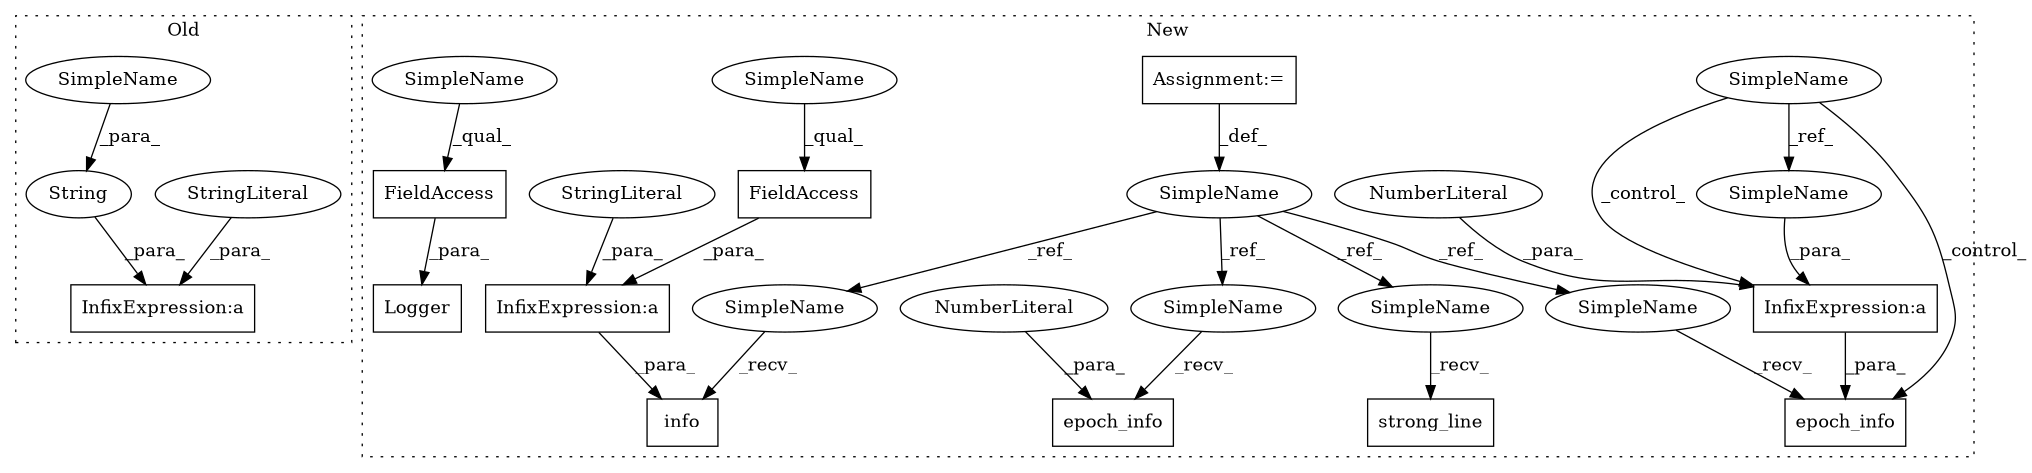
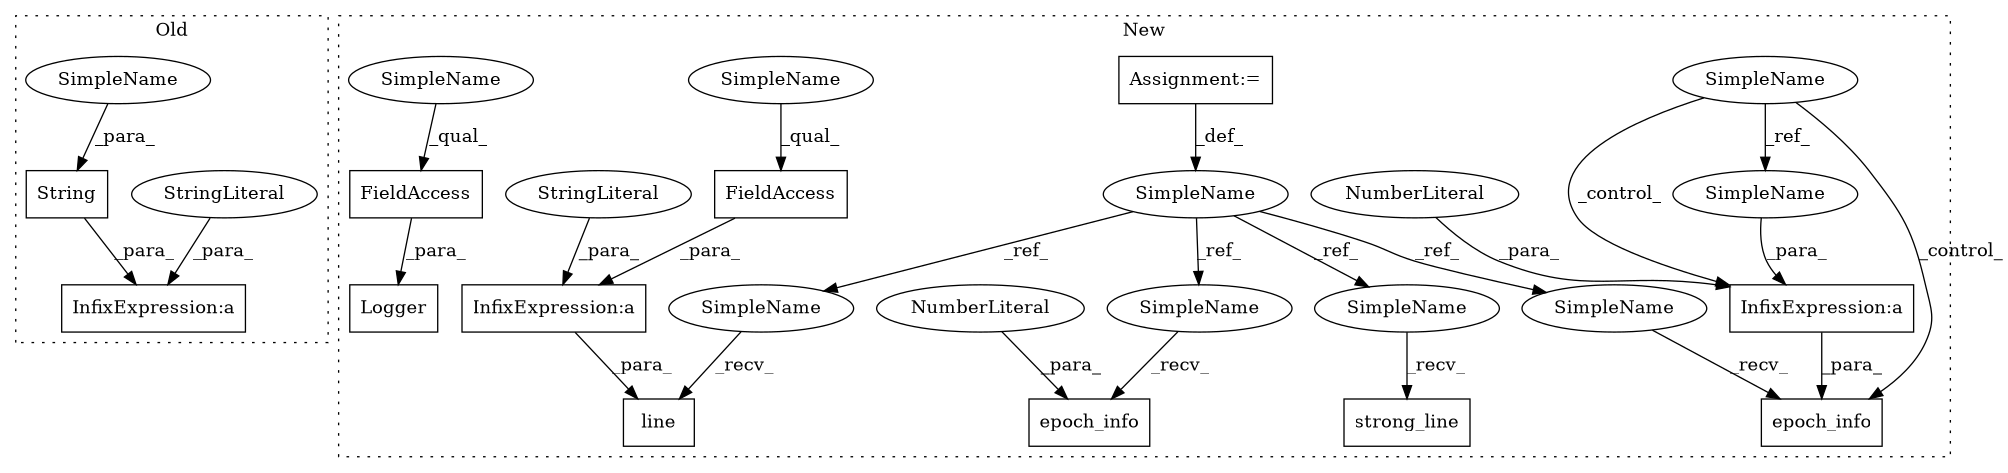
(79, 194) -> (67, 194)
(682, 423) -> (659, 423)
